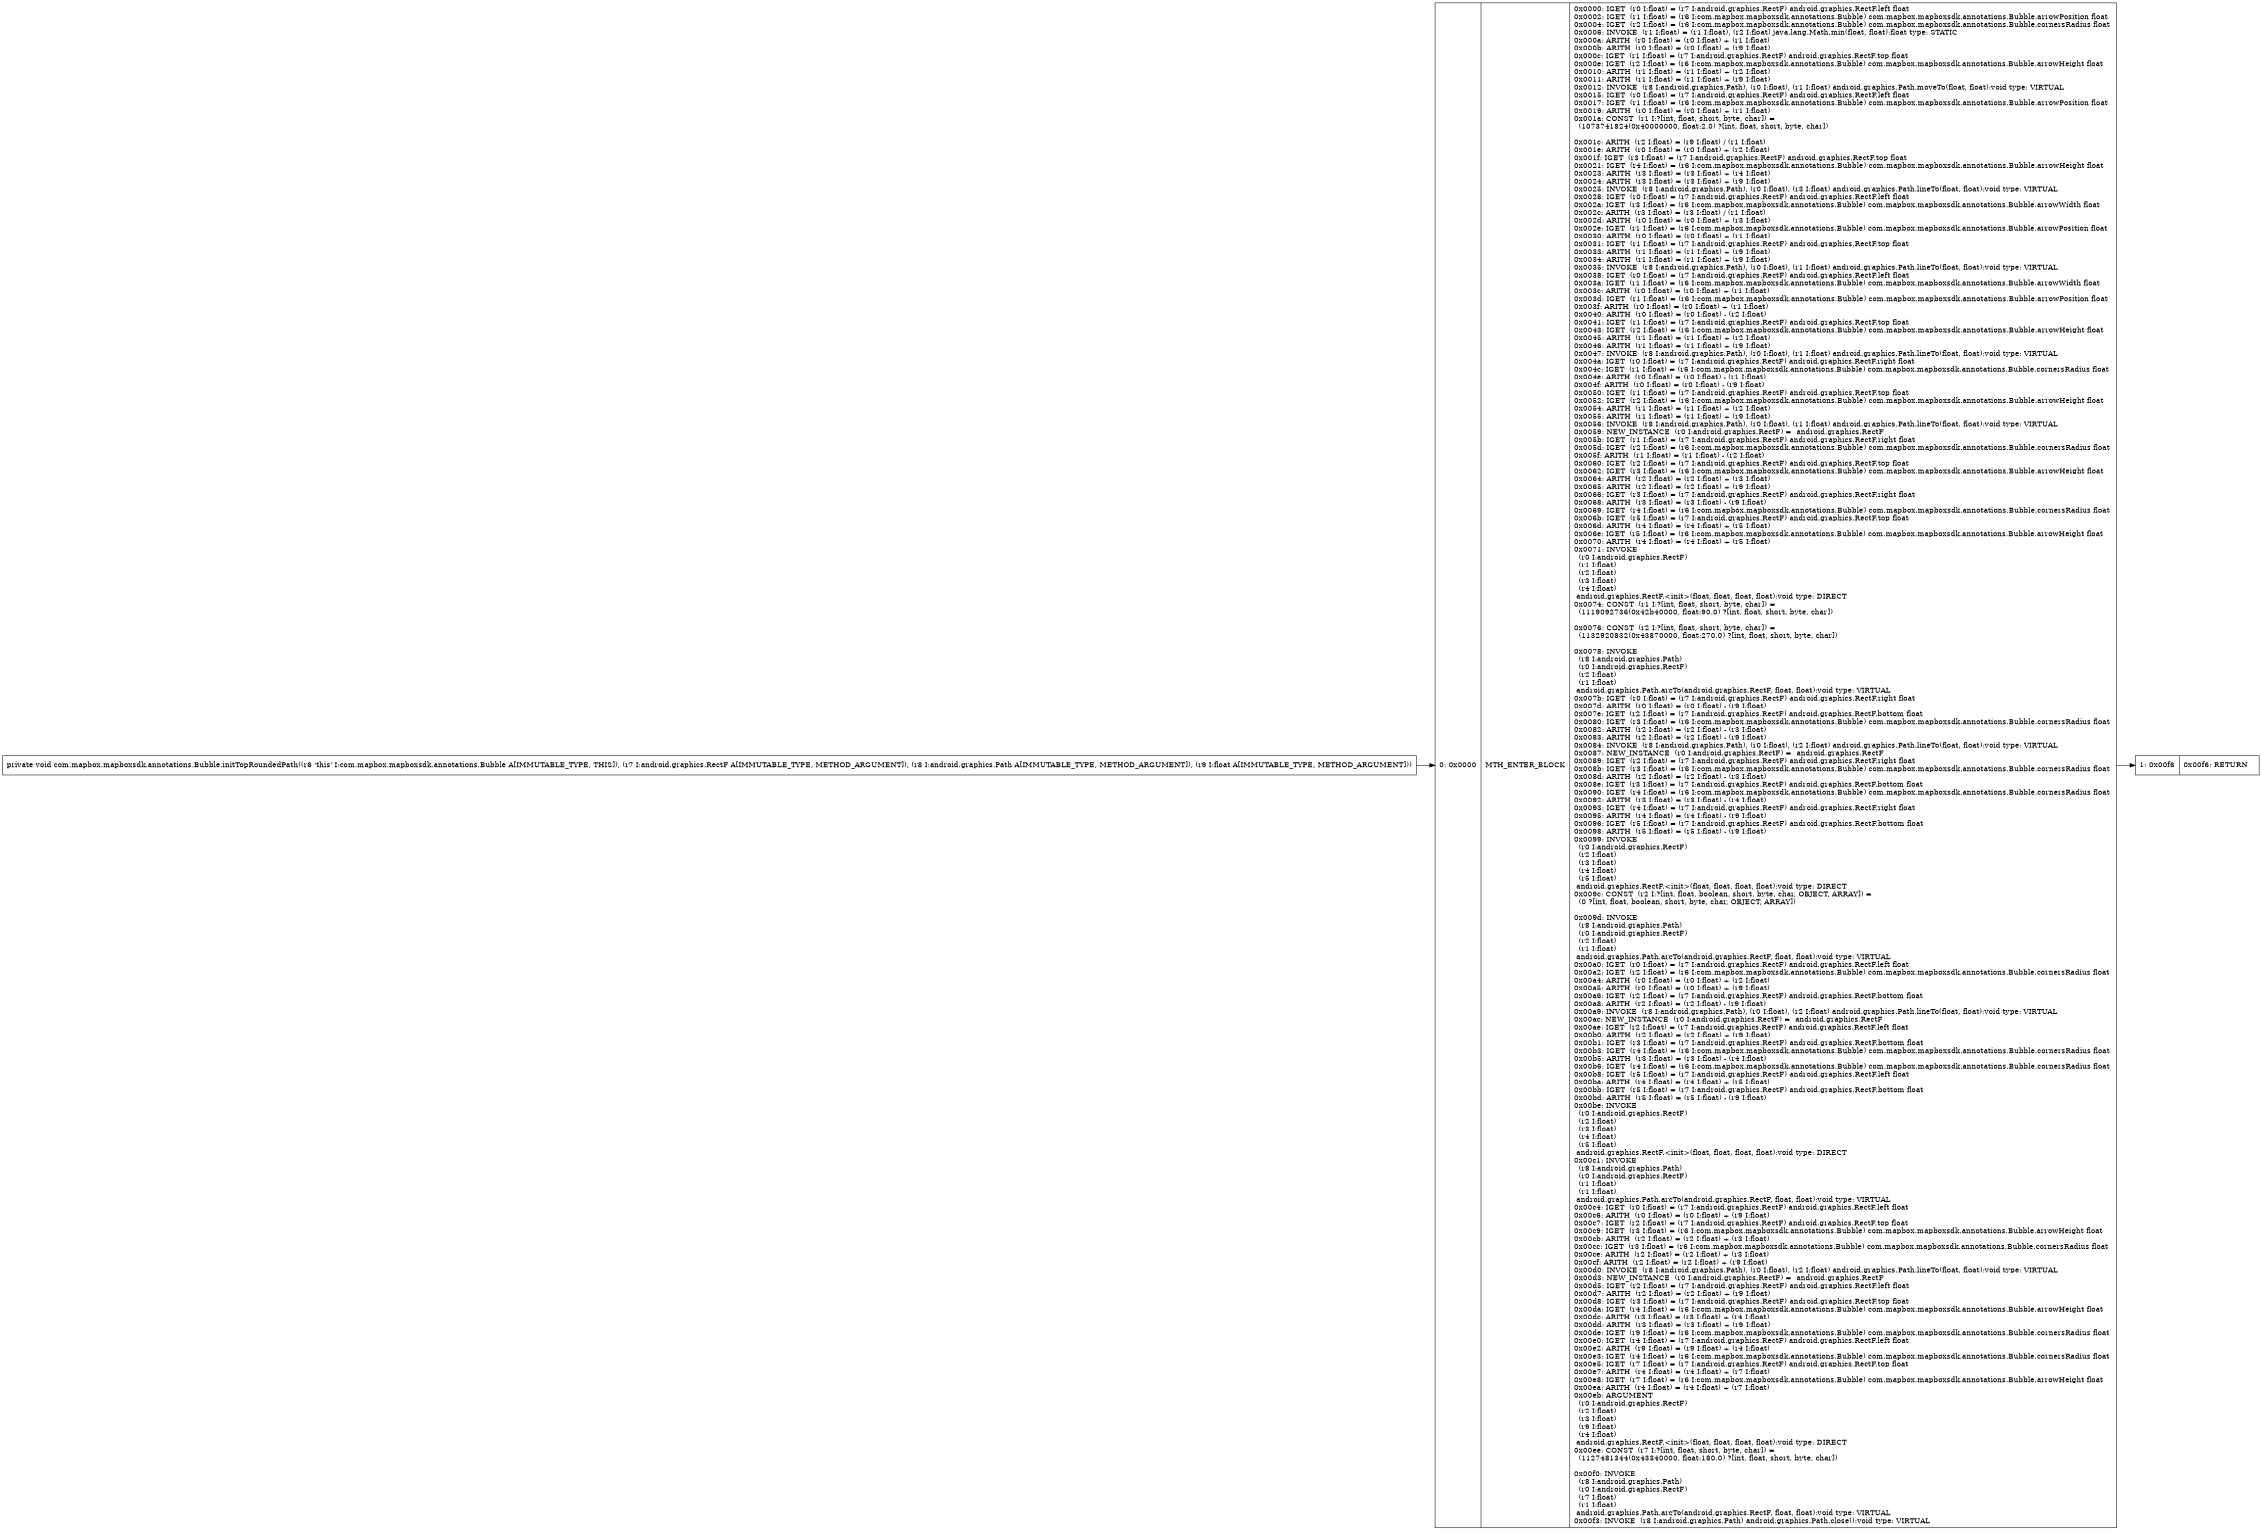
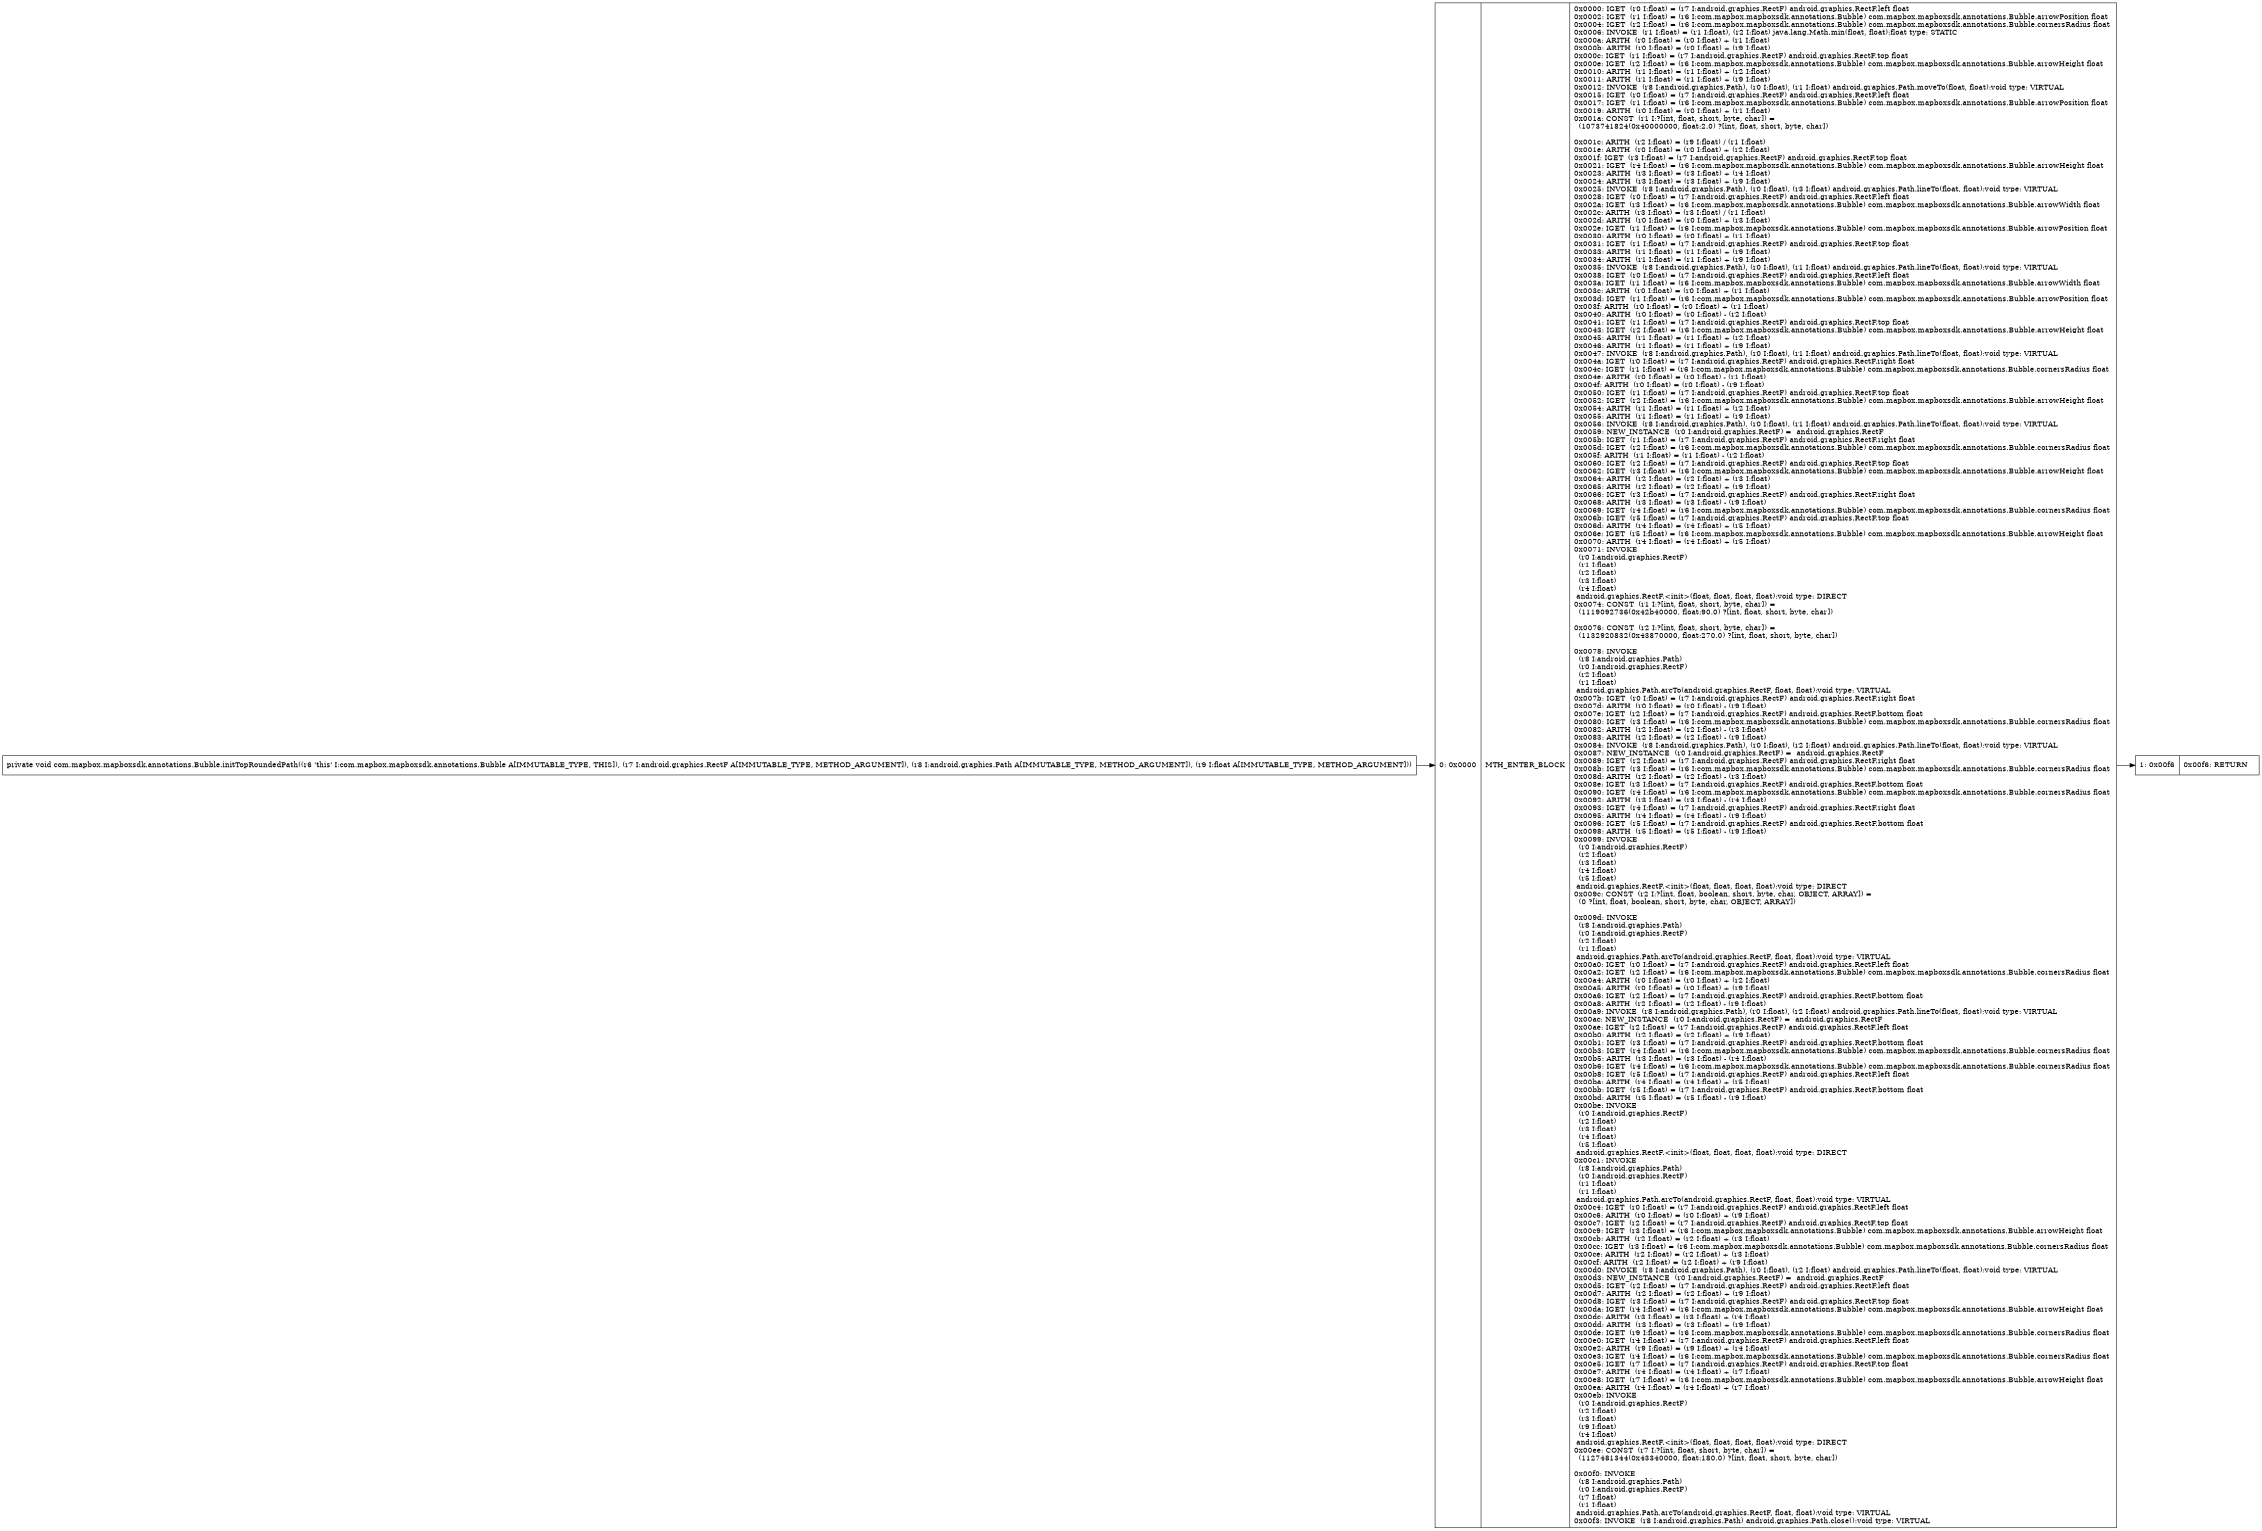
(1616, 1396) -> (1608, 1396)
